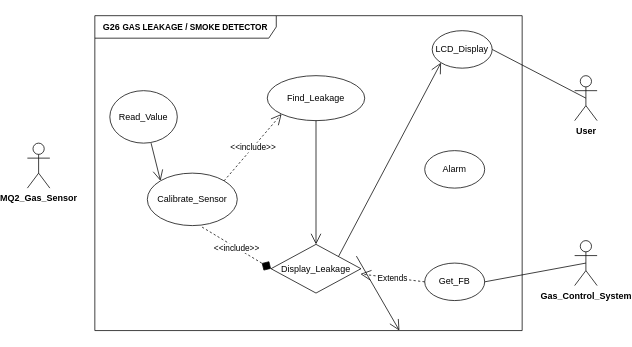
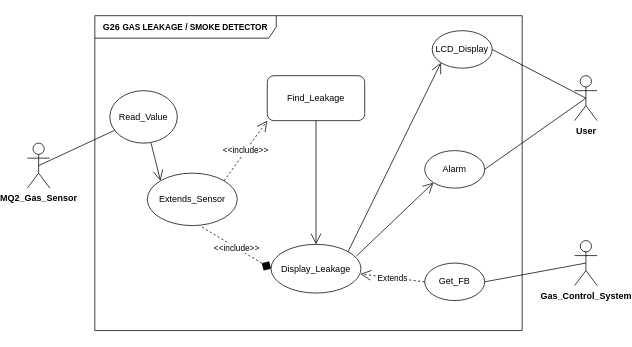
(316, 98) -> (316, 98)
none -> (534, 134)
none -> (82, 145)
(192, 199) -> (192, 199)
(316, 269) -> (316, 269)
(377, 292) -> (394, 220)
